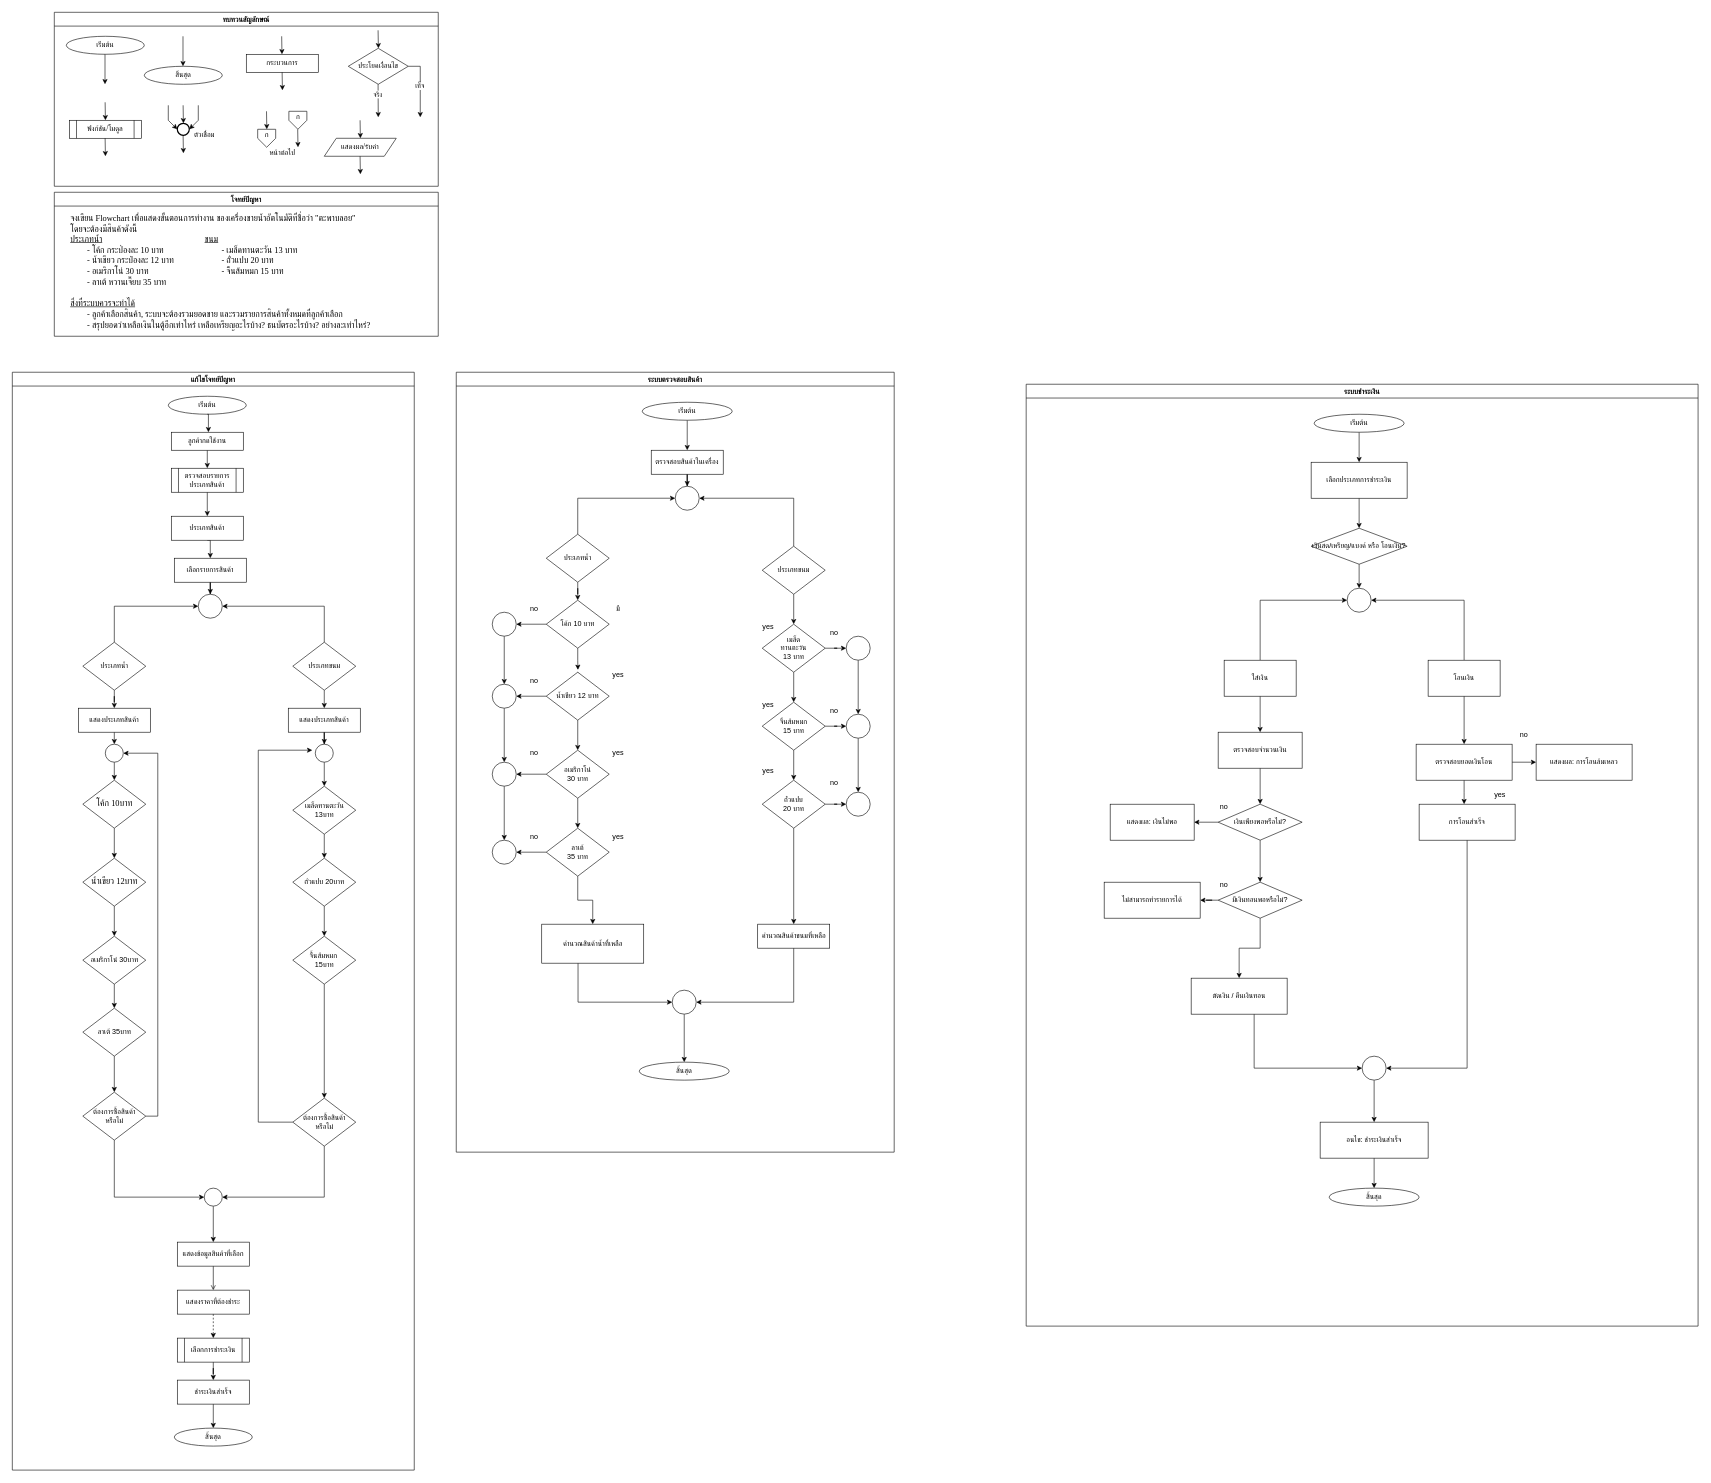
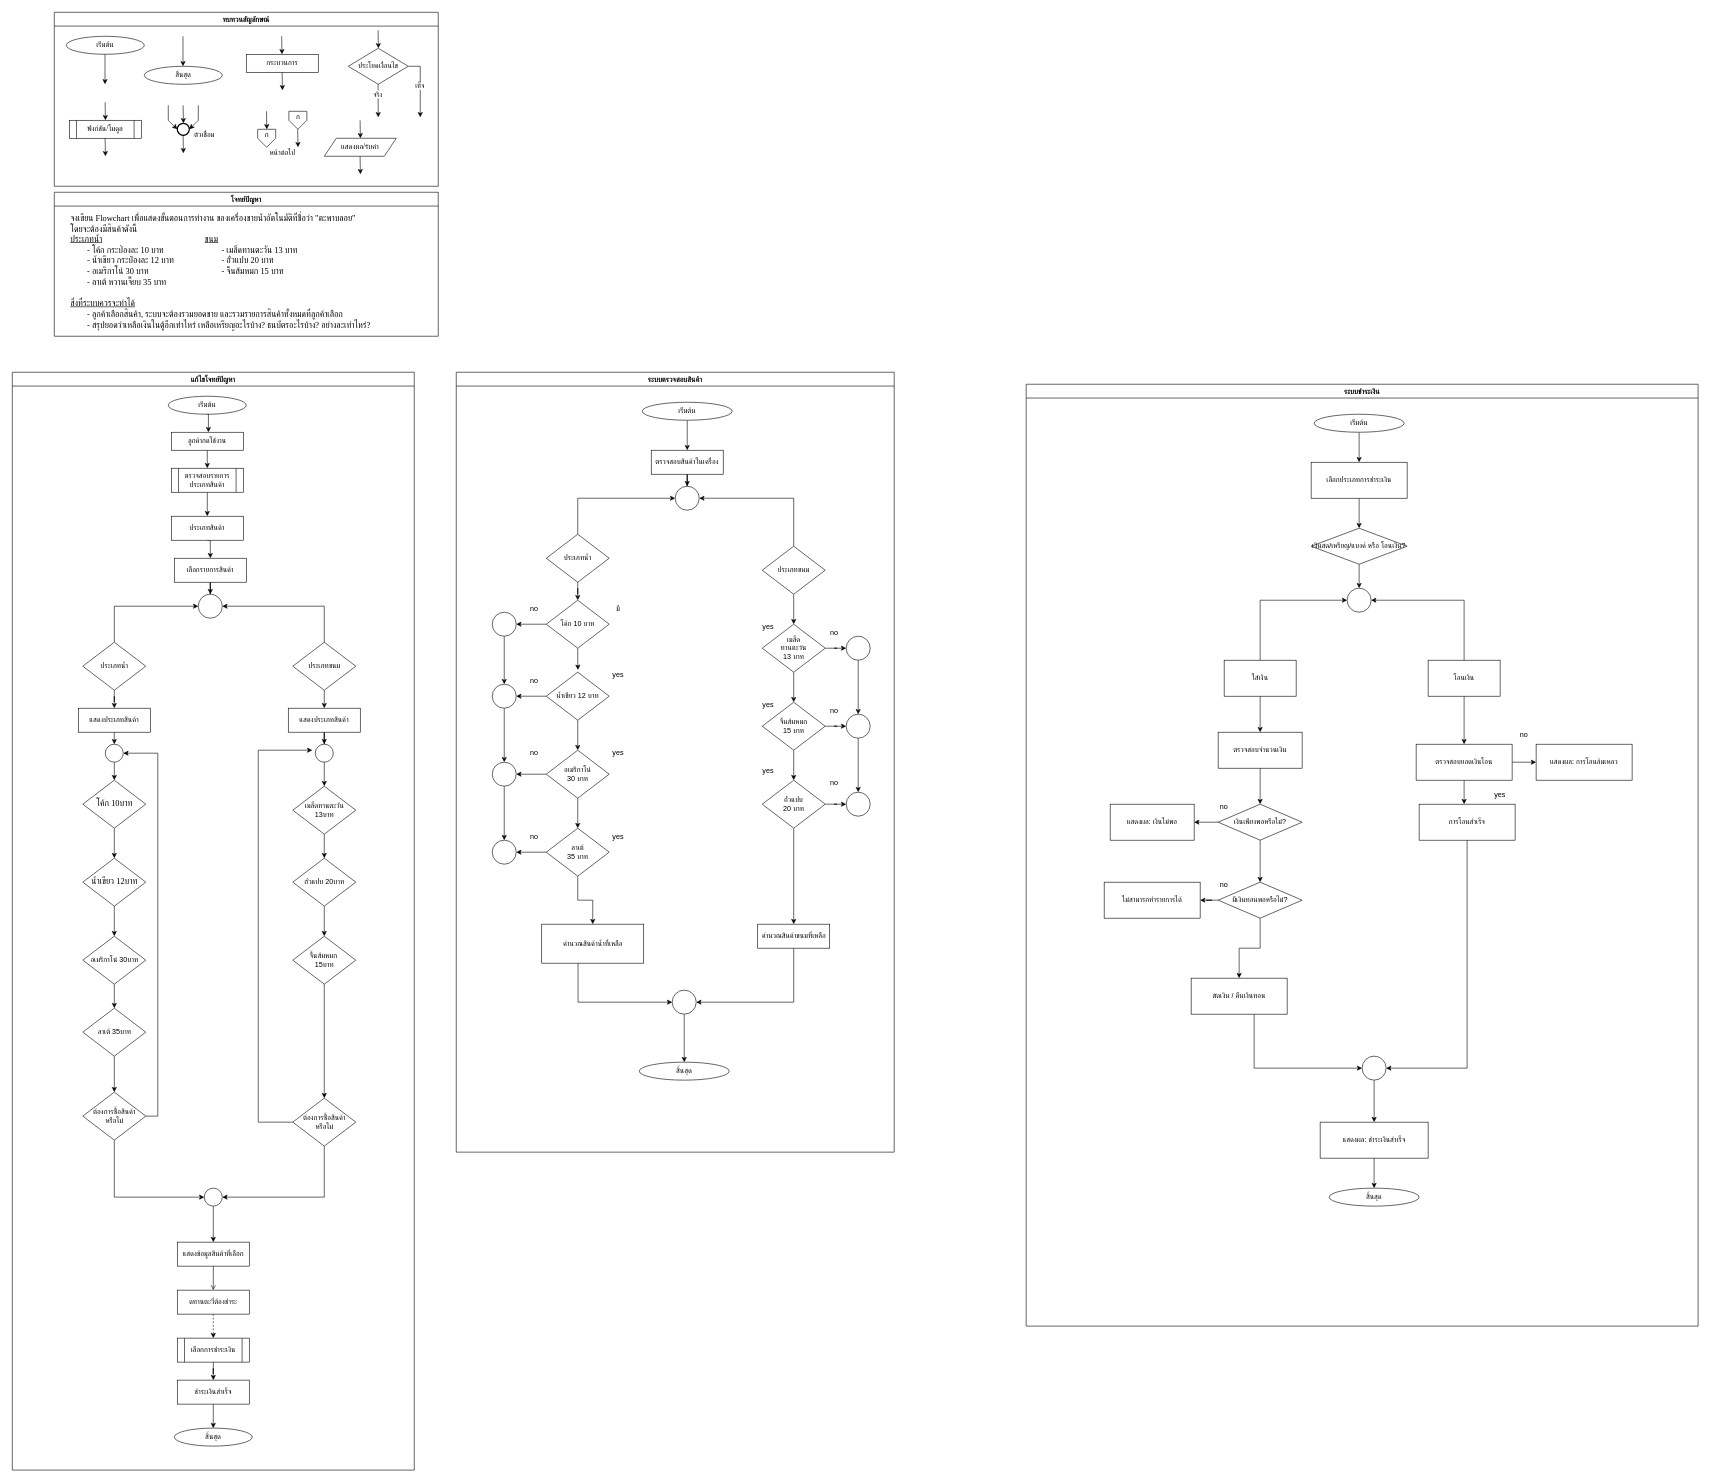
(1374, 1140) -> (1374, 1140)
(213, 1302) -> (213, 1302)
